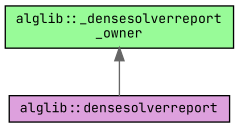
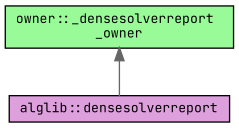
(119, 27) -> (119, 27)
